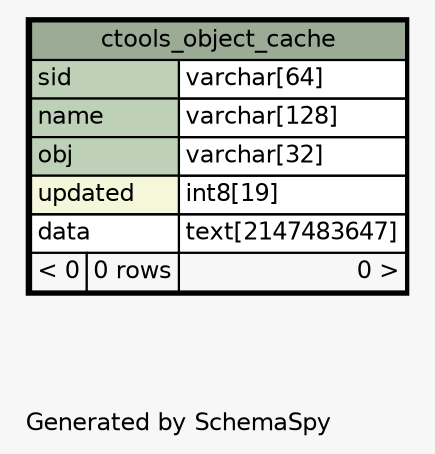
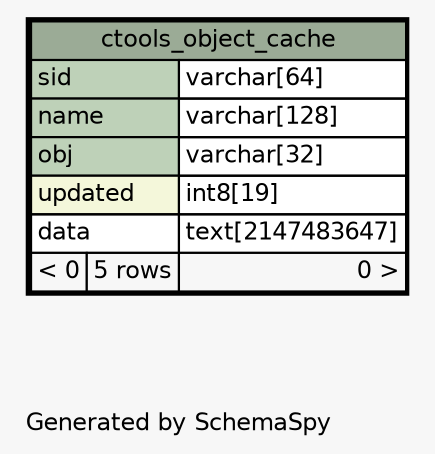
(133, 271) -> (133, 271)
